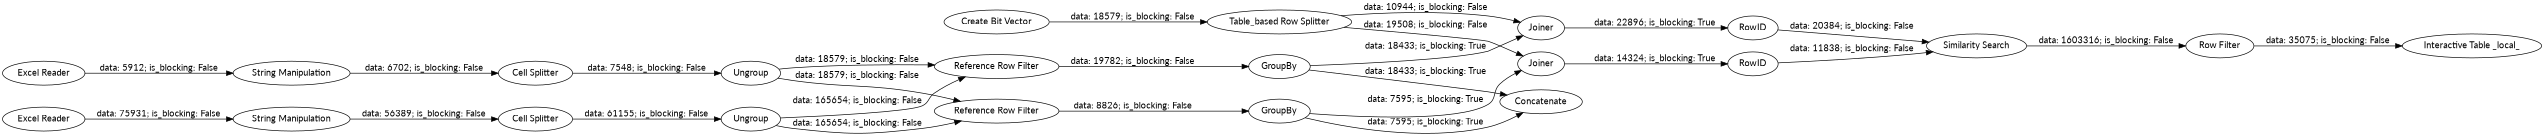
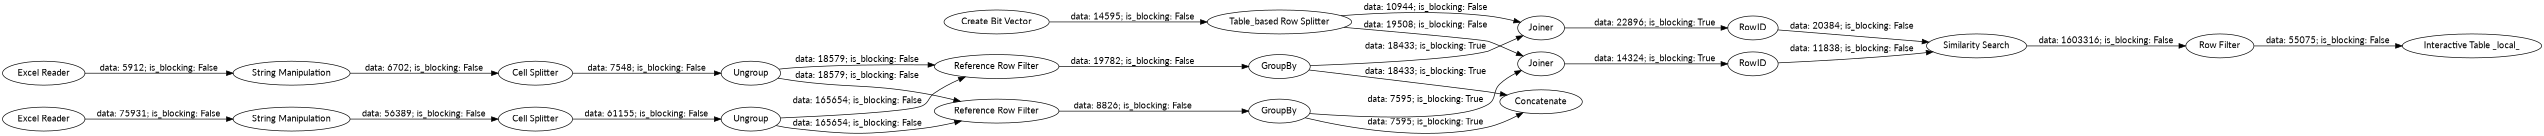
(1133, 17) -> (1133, 17)
(2328, 41) -> (2328, 41)
